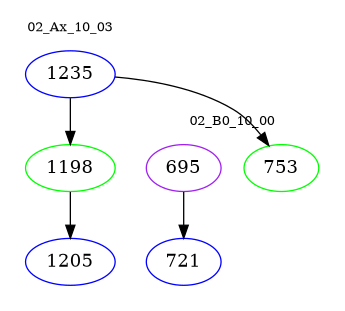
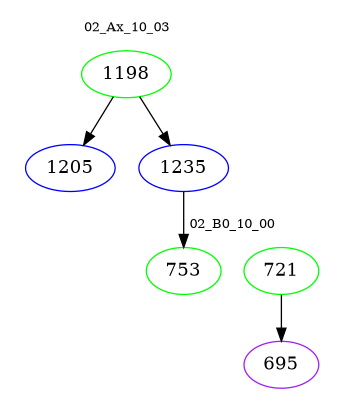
(70, 115) -> (151, 115)
(184, 209) -> (281, 311)
(184, 262) -> (281, 271)
